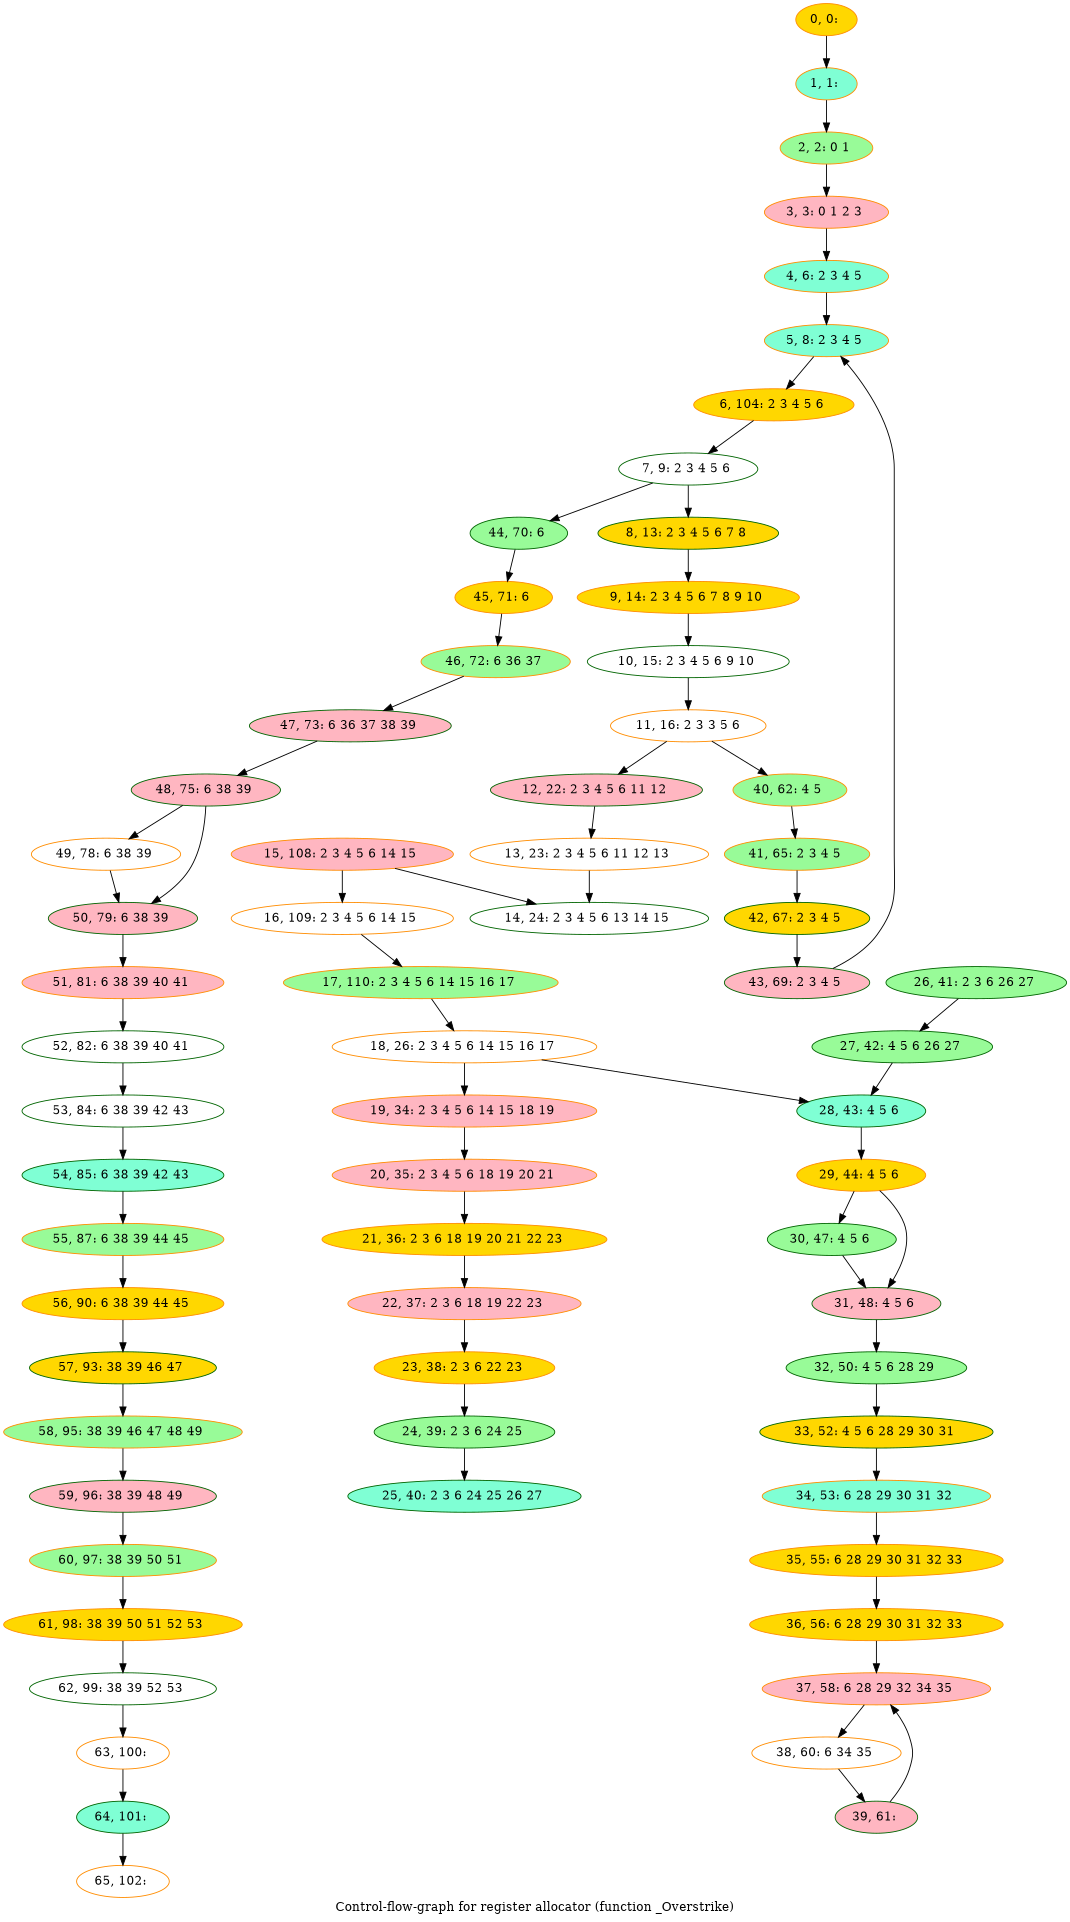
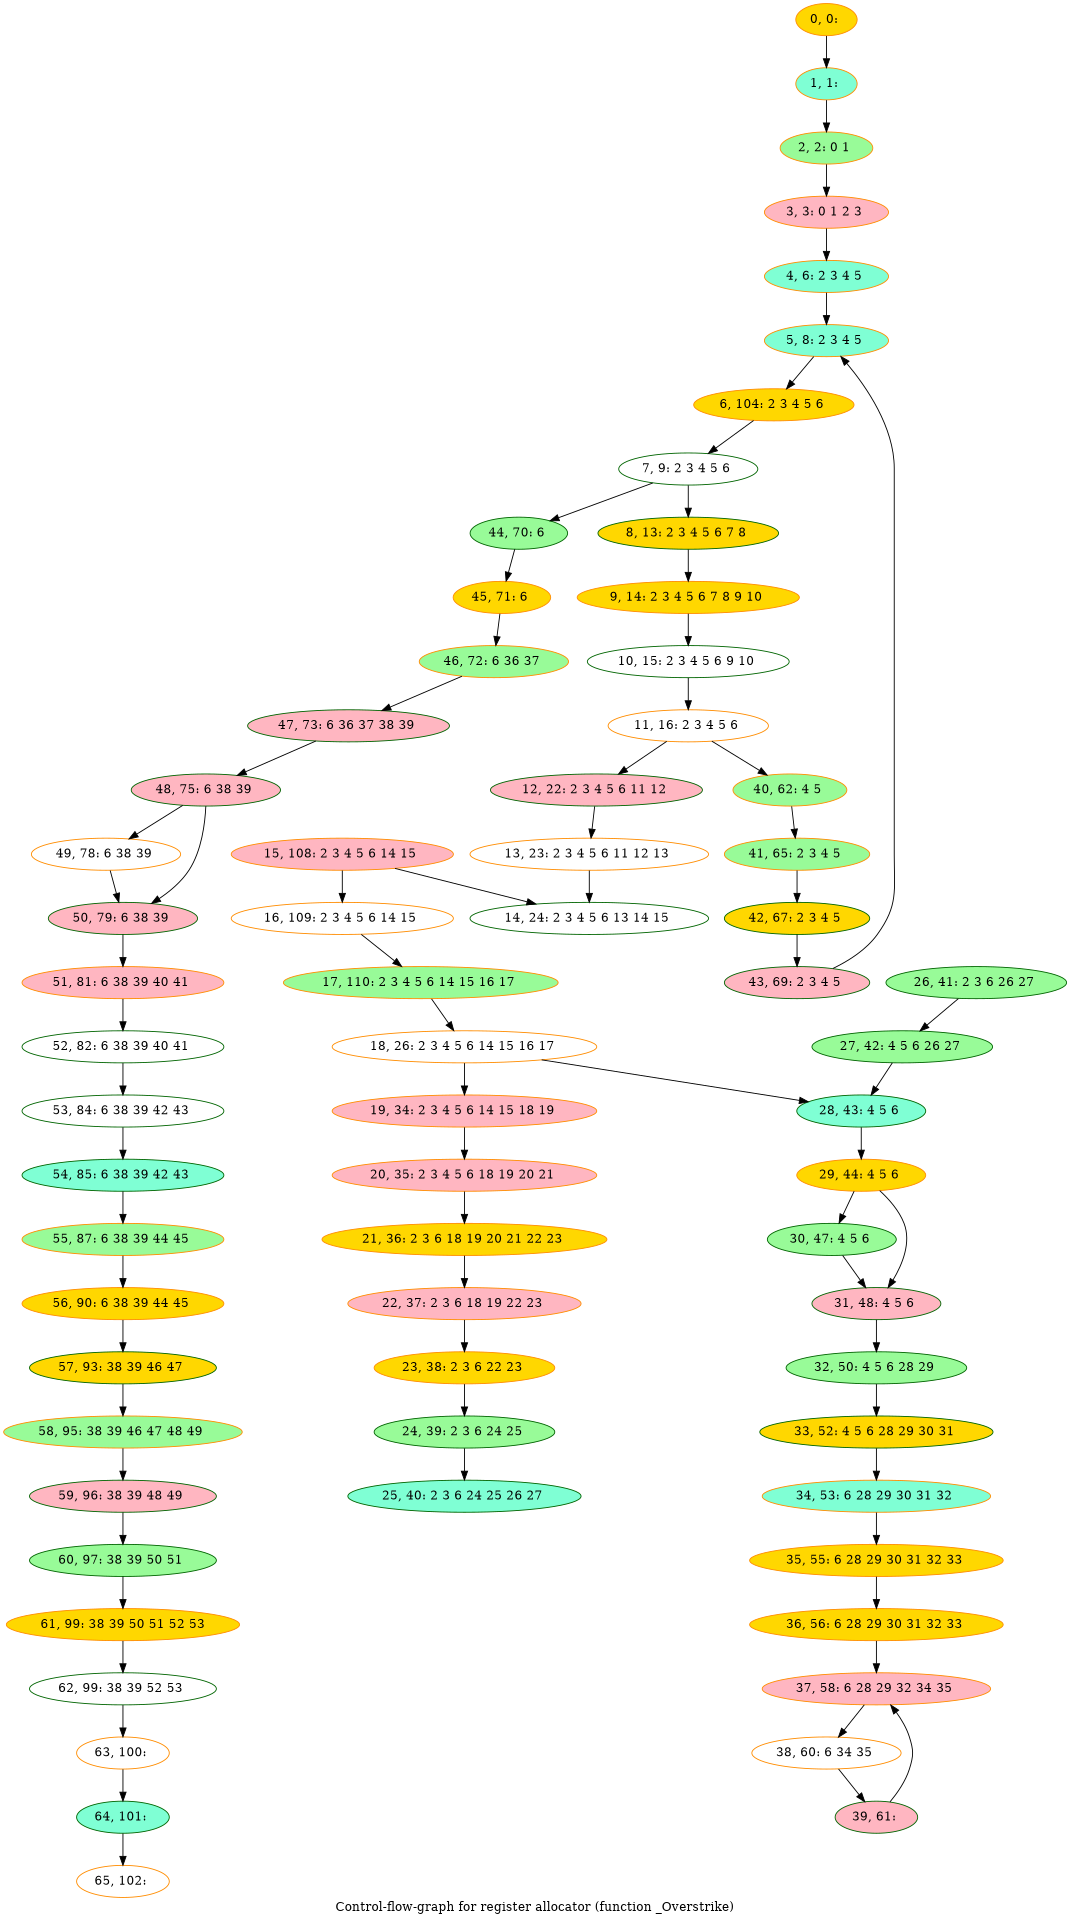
(688, 726) -> (688, 726)
(123, 1560) -> (123, 1560)
(123, 1625) -> (123, 1625)
